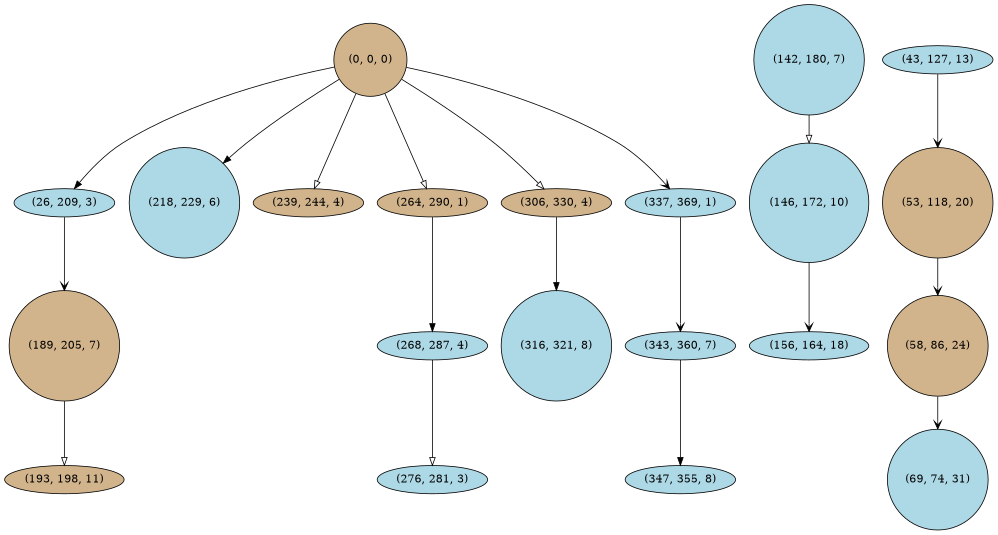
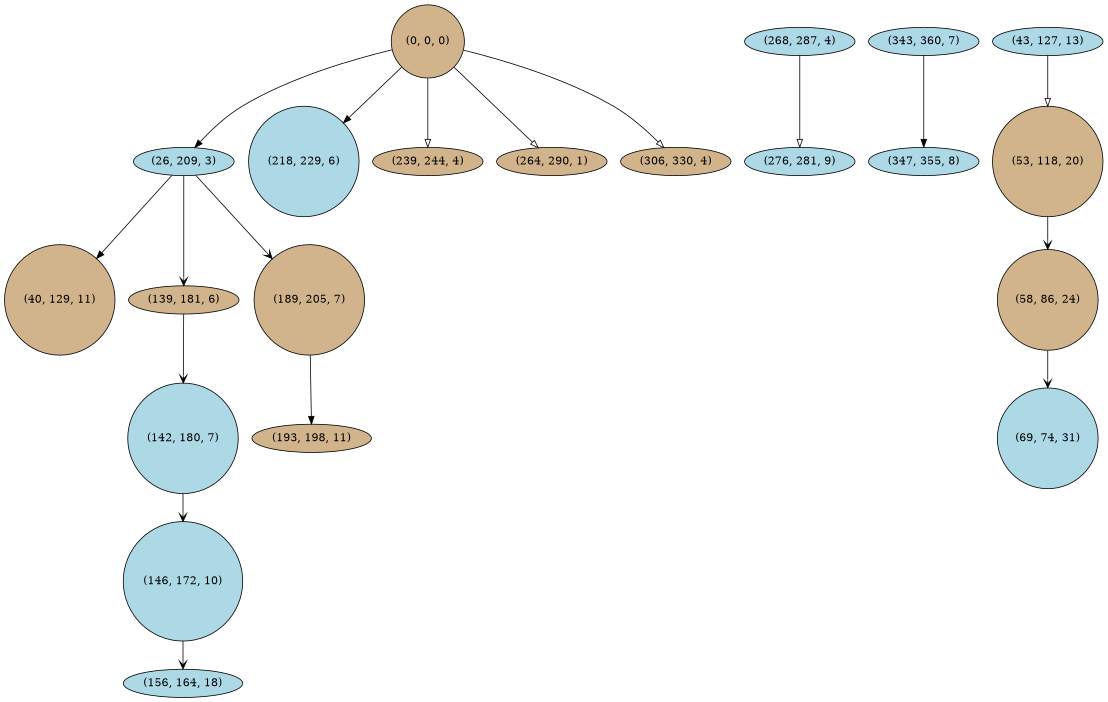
(938, 107) -> (1048, 77)
(809, 125) -> (183, 504)
(680, 203) -> none
(432, 270) -> none
none -> (60, 300)
none -> (184, 300)
(556, 346) -> none
(64, 429) -> (311, 386)
(432, 480) -> (800, 161)
